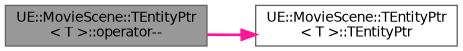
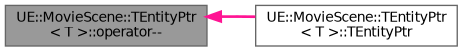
(224, 35) -> (238, 17)
